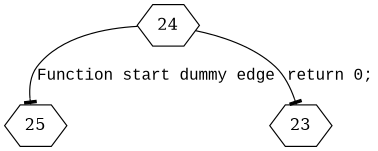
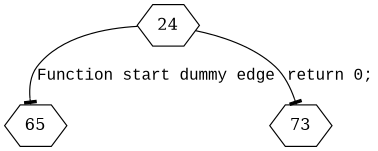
(36, 126) -> (36, 126)
(301, 126) -> (301, 126)
